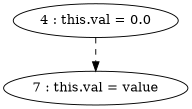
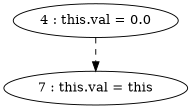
(96, 88) -> (96, 88)
